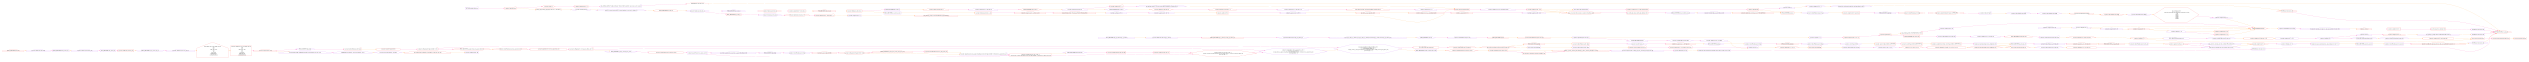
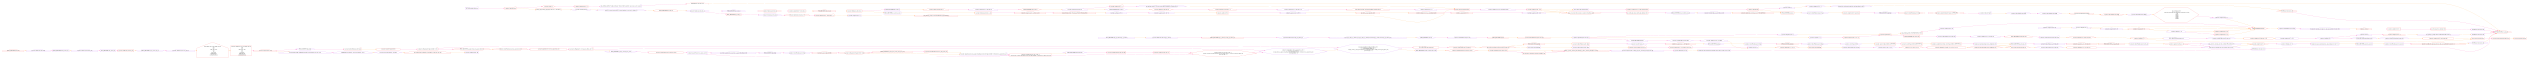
none -> (1787, 35)
